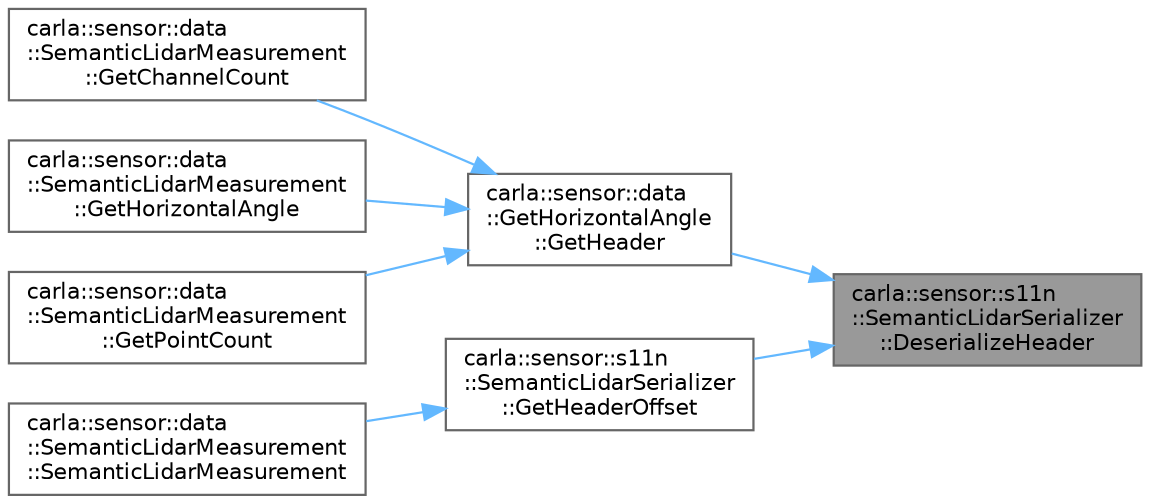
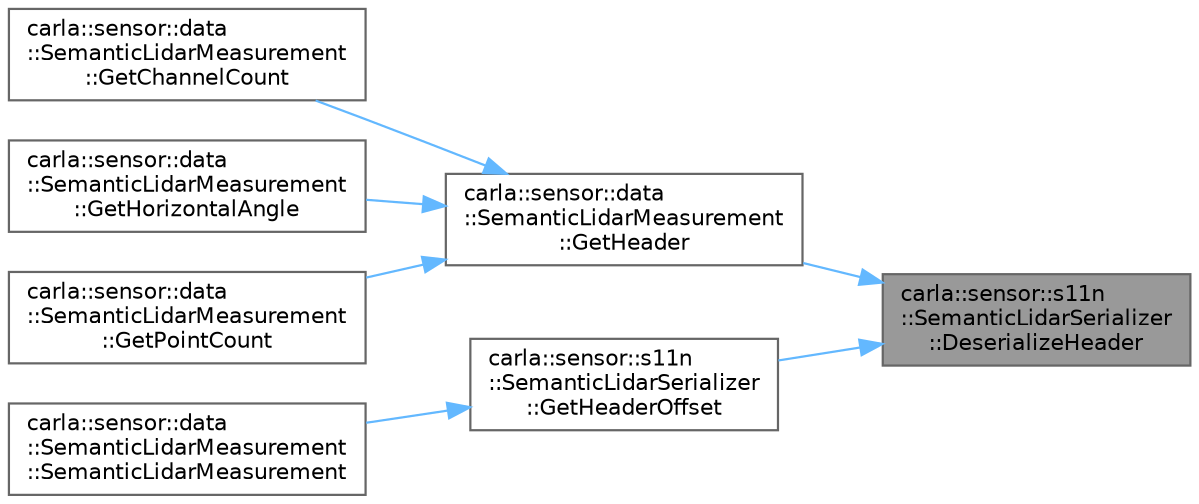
(600, 220) -> (624, 220)
